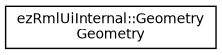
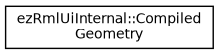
(111, 27) -> (109, 27)
